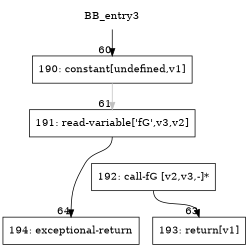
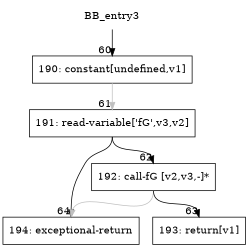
none -> (129, 150)
none -> (116, 204)
